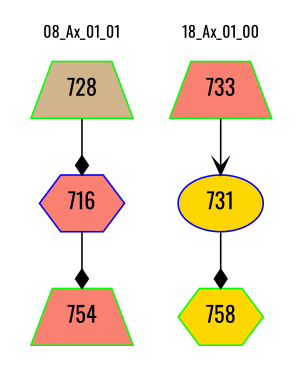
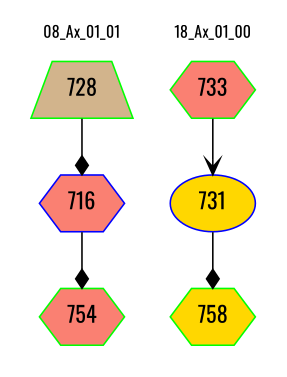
(221, 90) -> (213, 90)
(82, 317) -> (82, 317)
